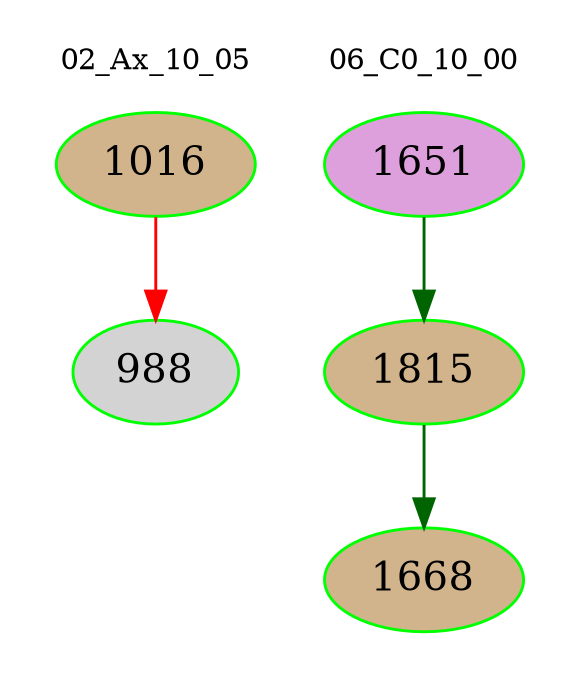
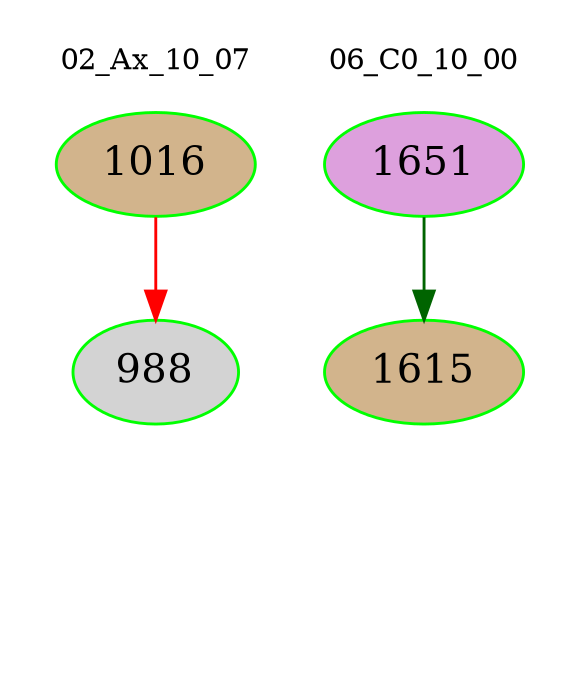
(156, 62) -> (156, 62)
(424, 372) -> (424, 372)
(424, 580) -> none
